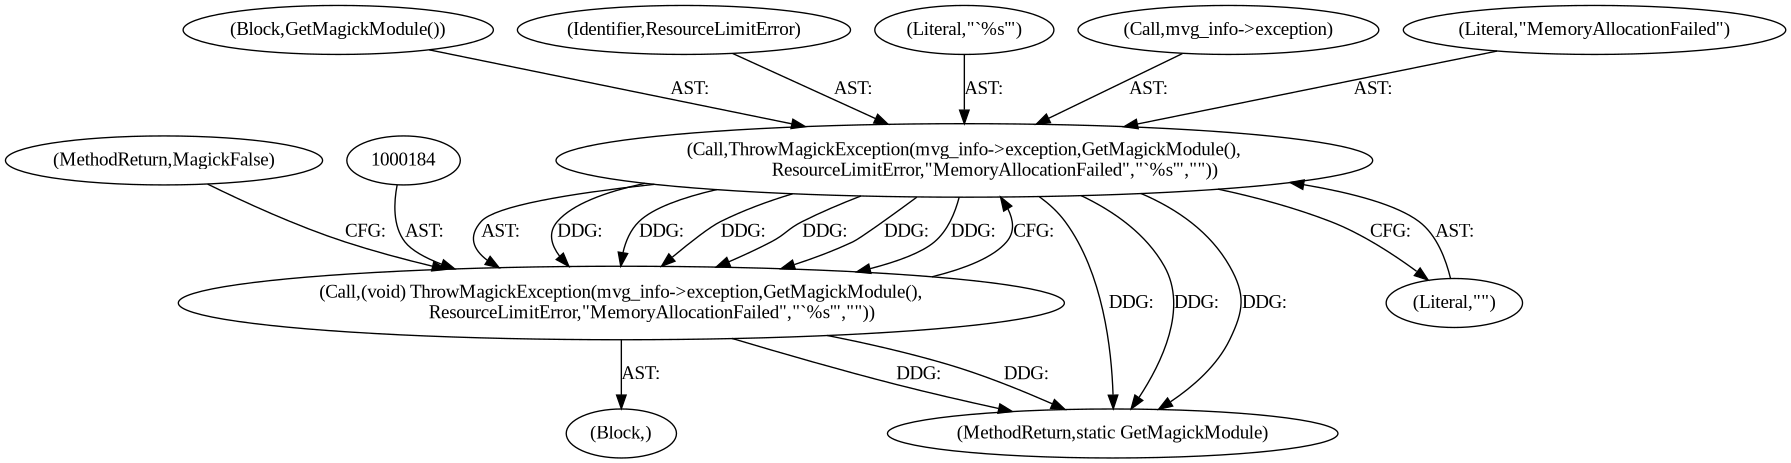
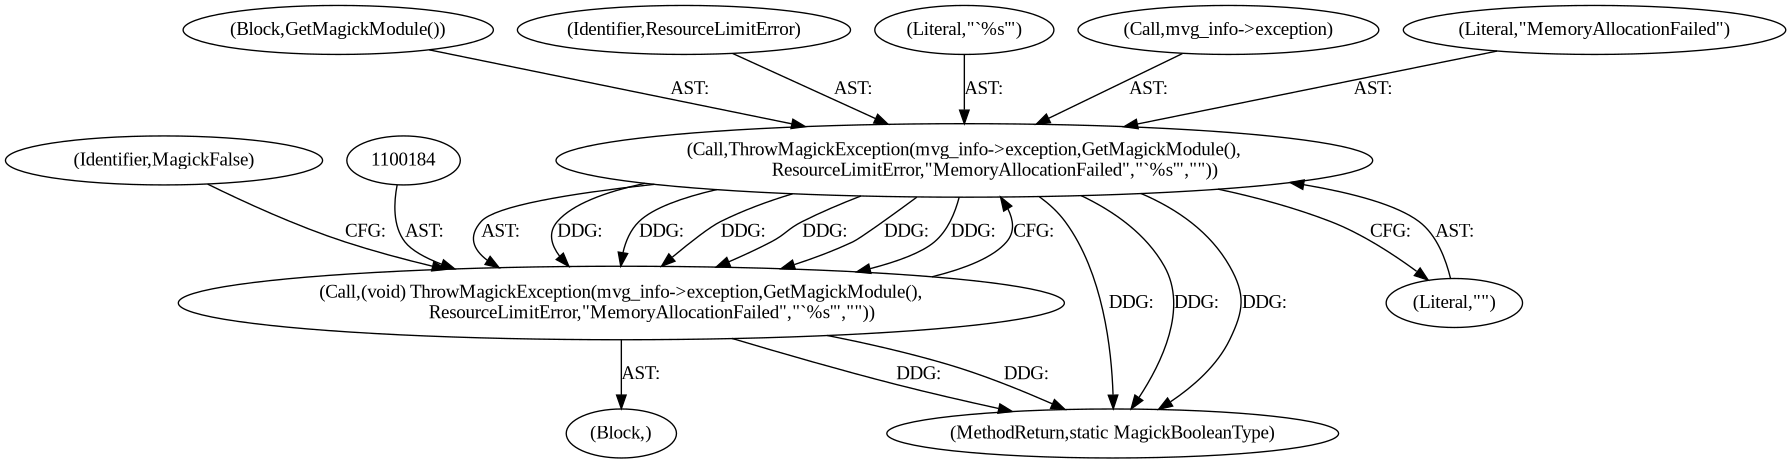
(164, 160) -> (164, 160)
(404, 160) -> (404, 160)
(1113, 433) -> (1113, 433)
